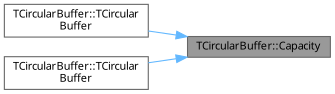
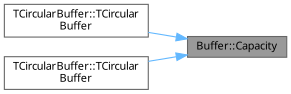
(259, 47) -> (237, 47)
